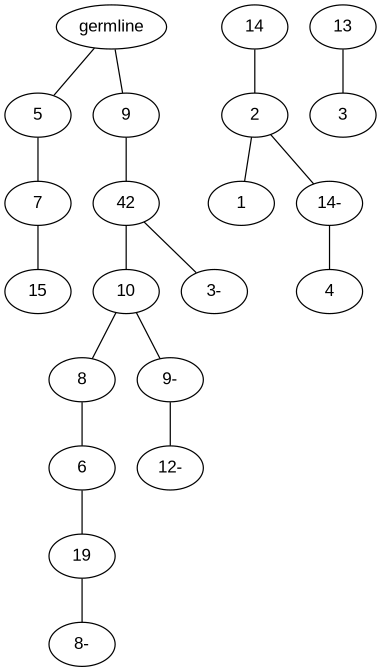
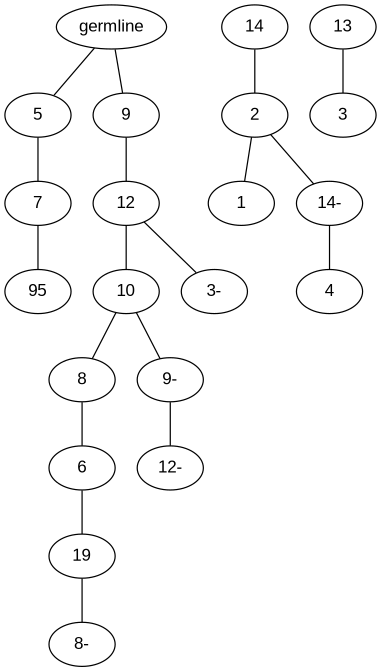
(126, 203) -> (126, 203)
(38, 292) -> (38, 292)
